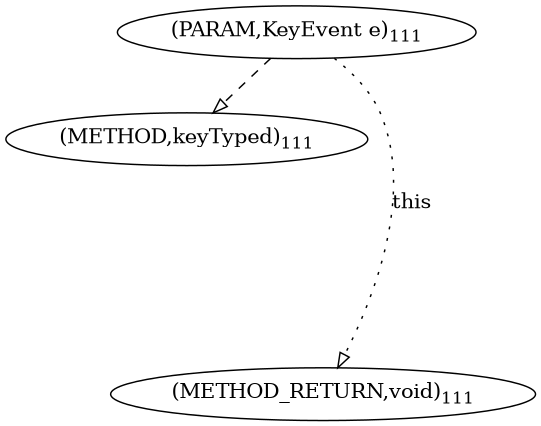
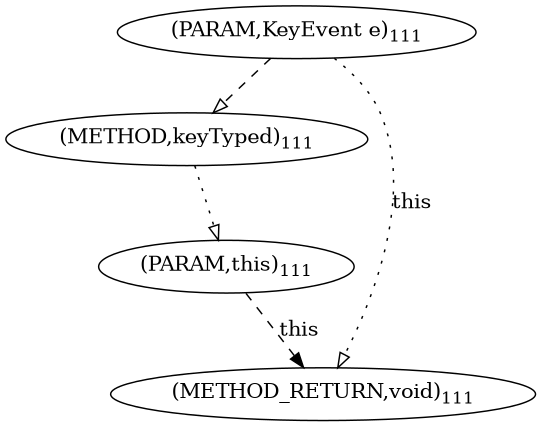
none -> (226, 267)
